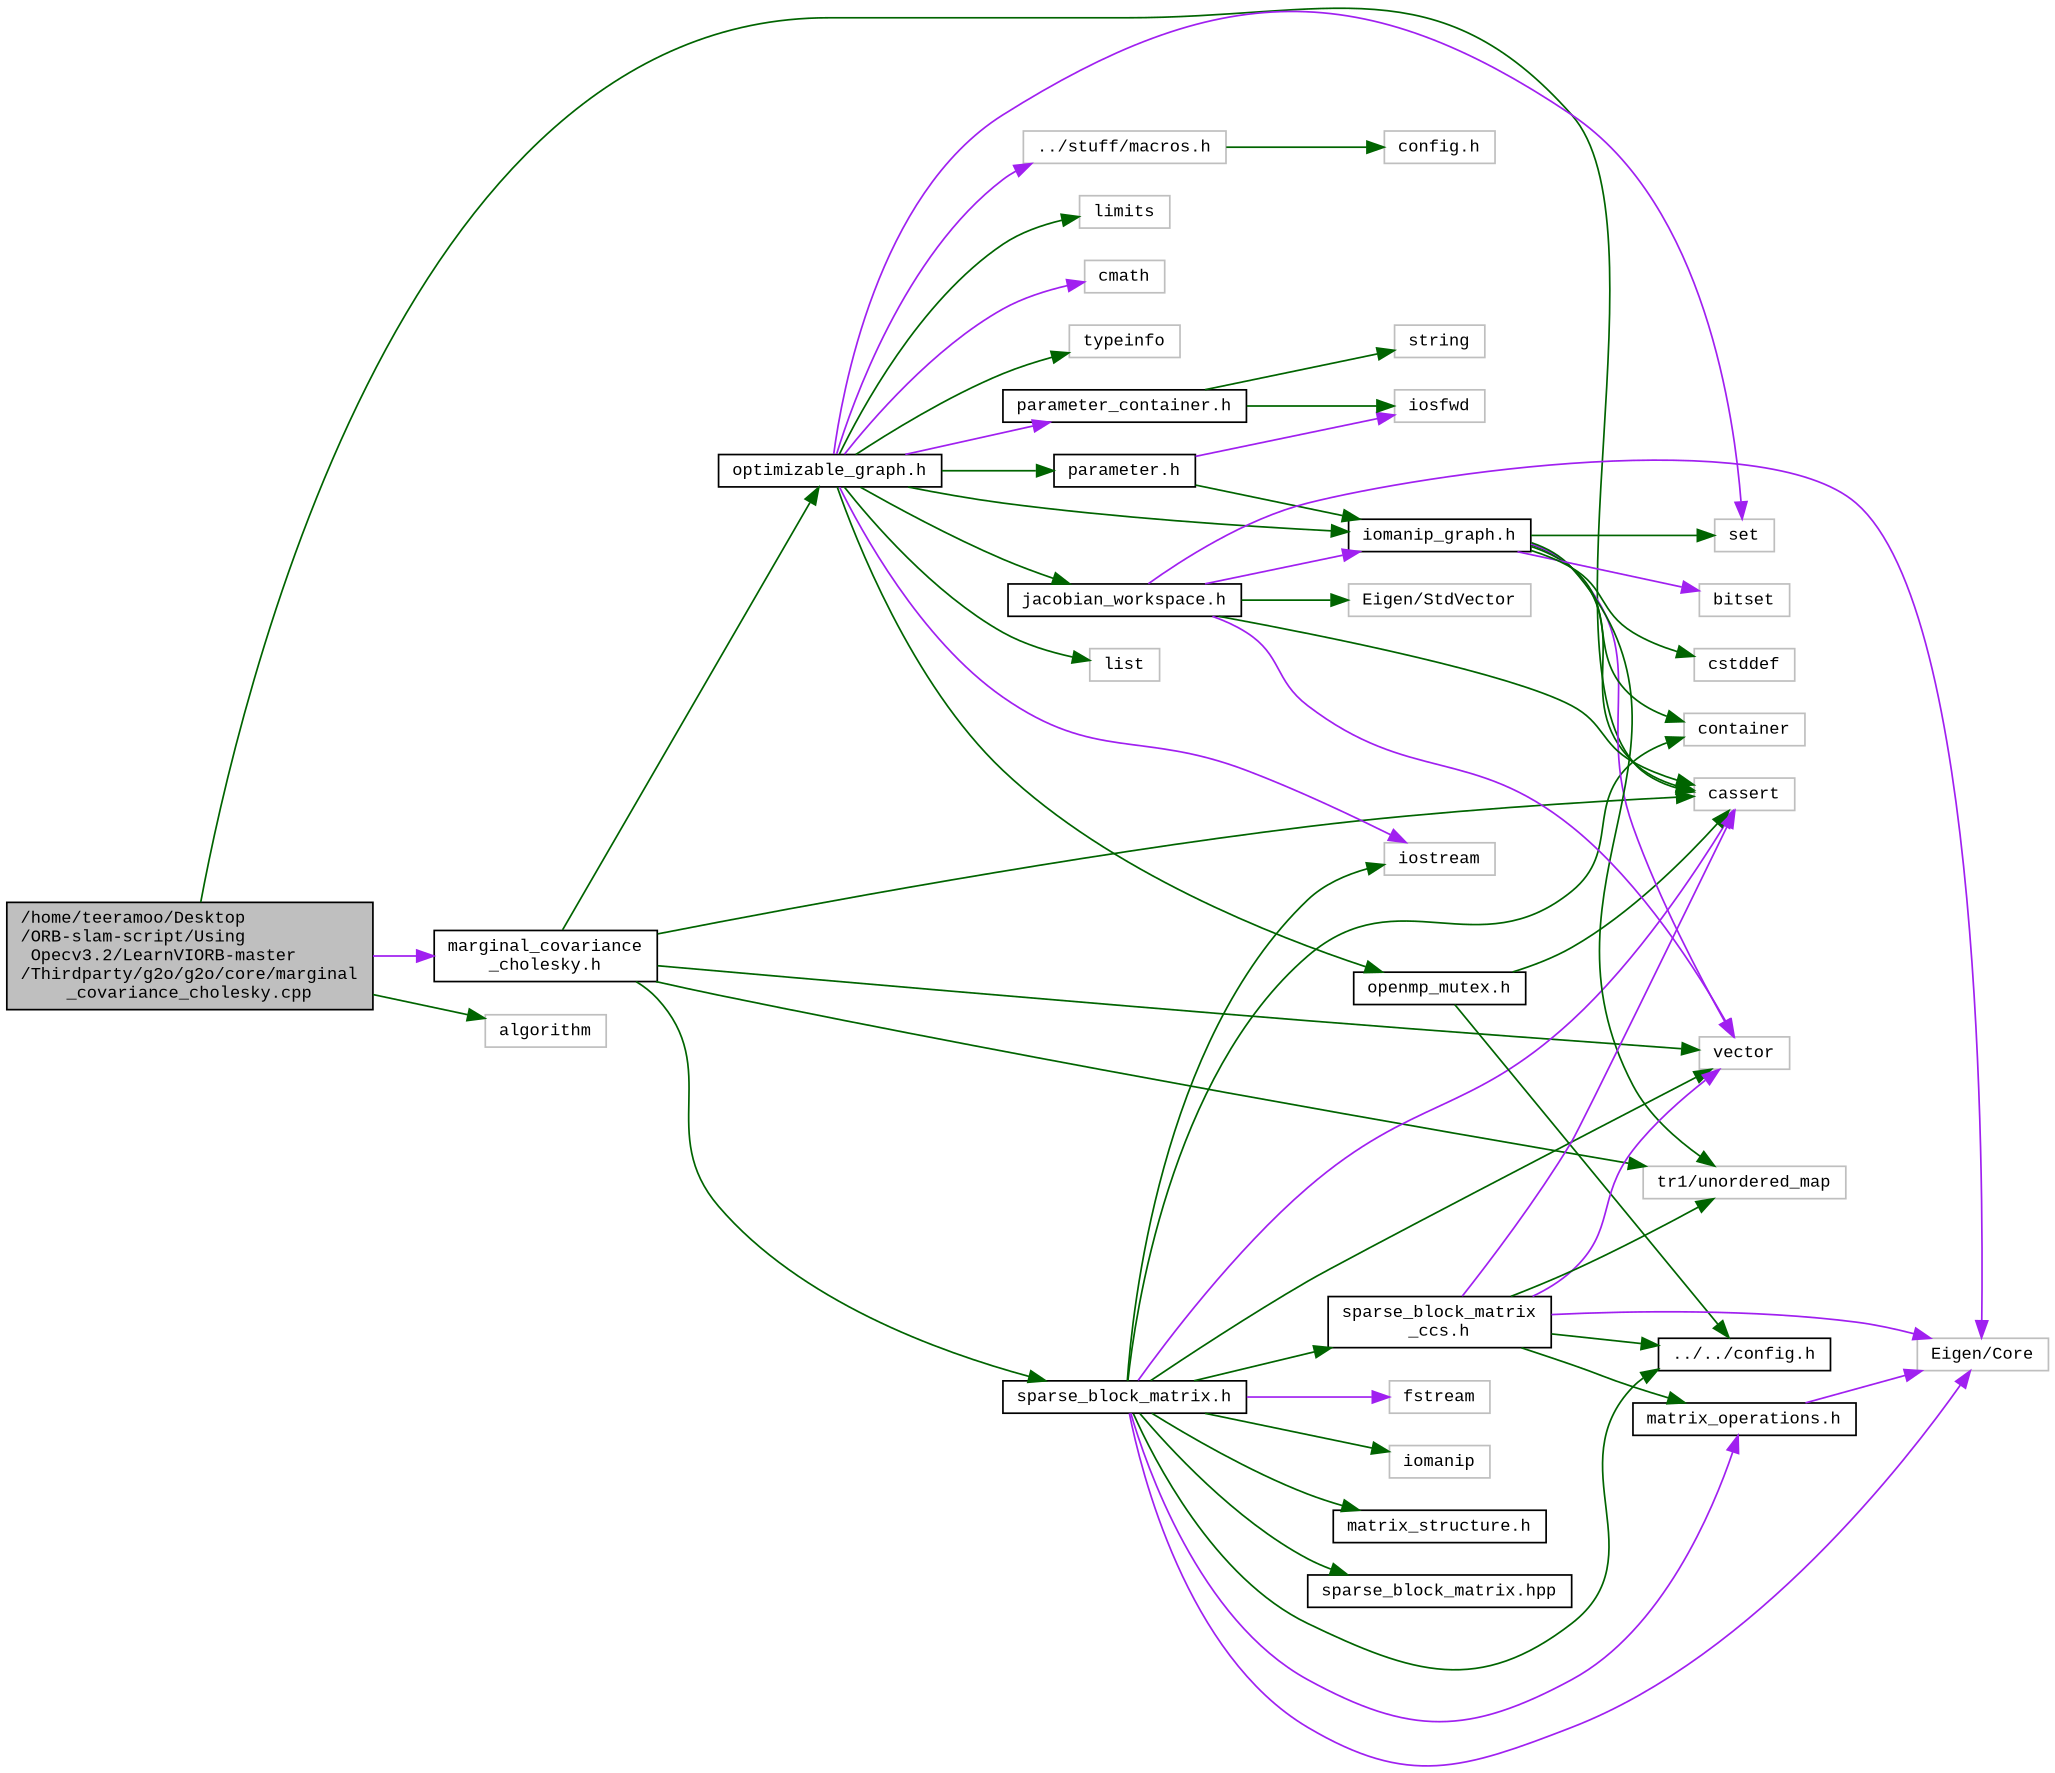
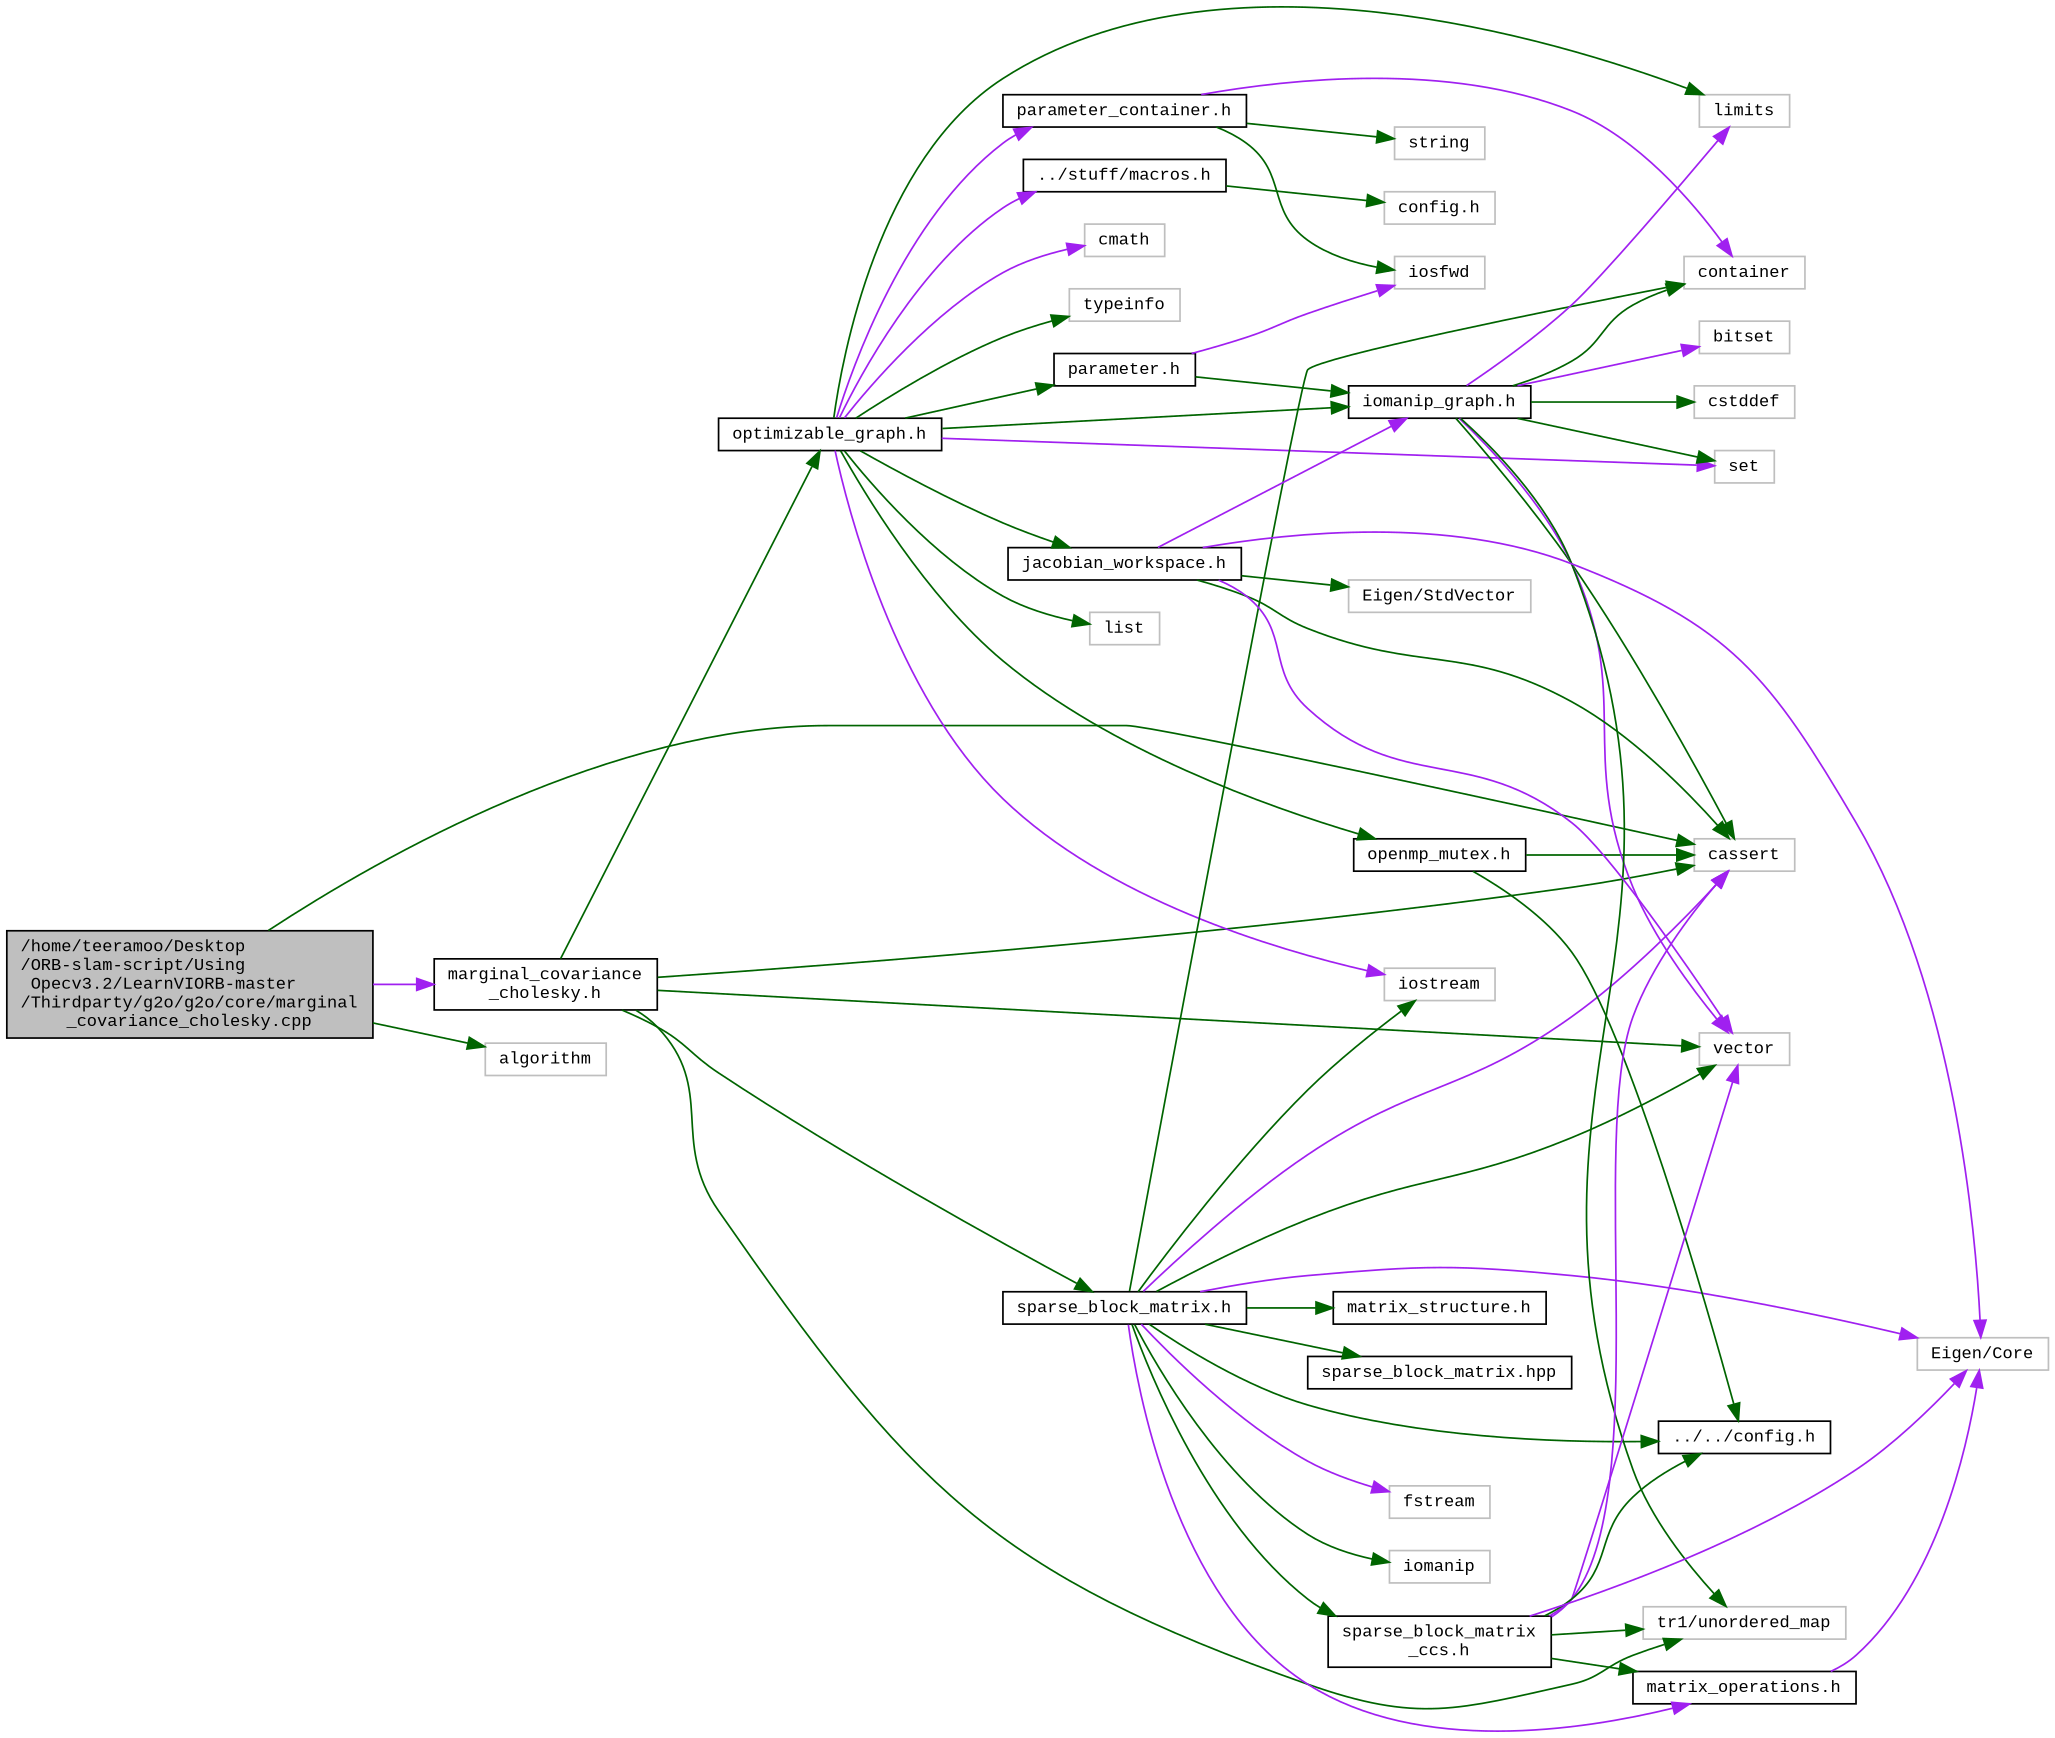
none -> (1488, 88)
(1125, 147) -> (1125, 176)
none -> (1602, 274)
